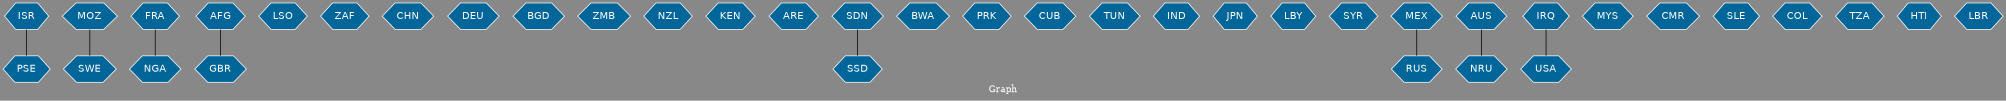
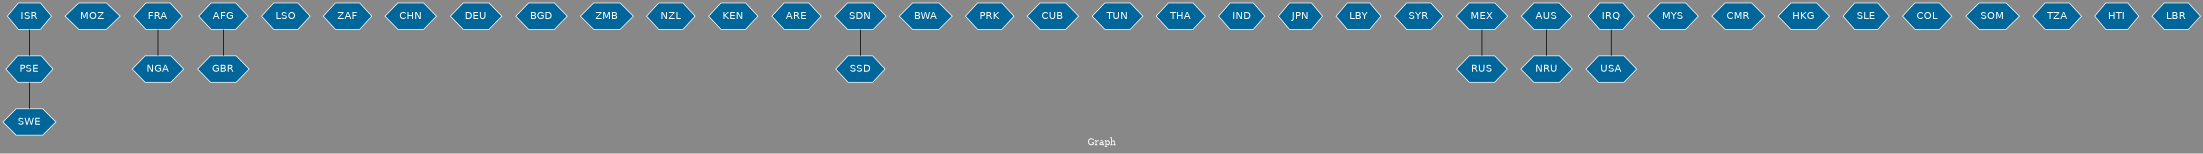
none -> (1181, 16)
none -> (1804, 16)
none -> (1993, 16)
(90, 43) -> (29, 96)
